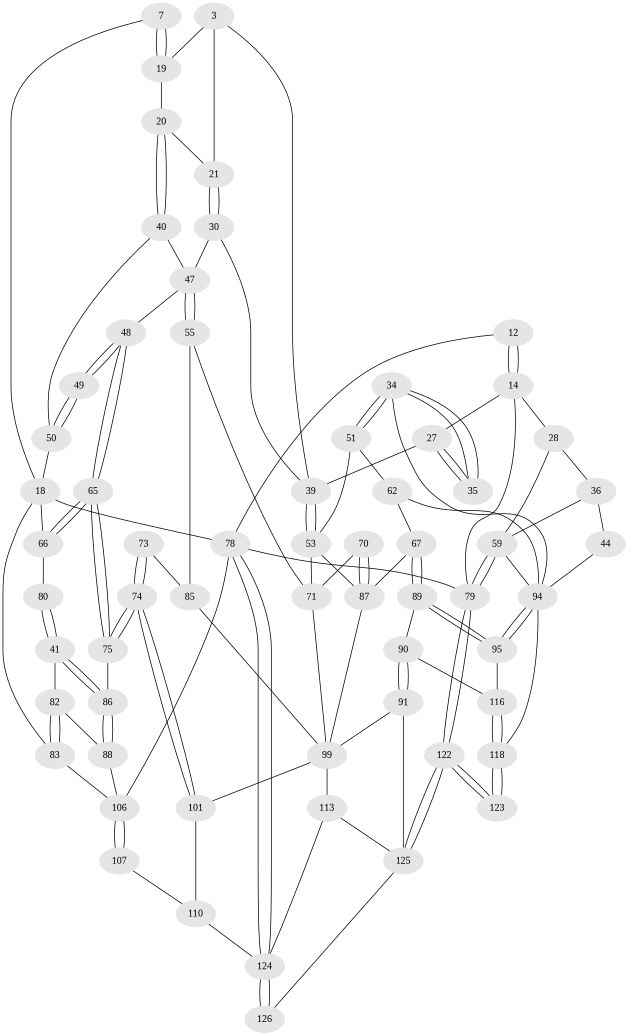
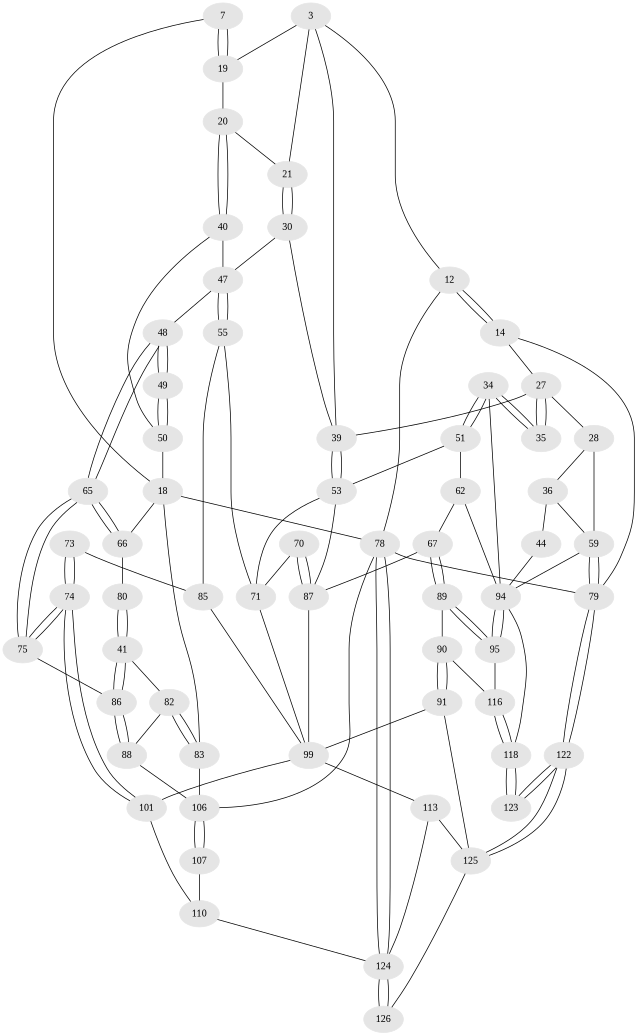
none -> (395, 139)
(534, 412) -> (568, 412)
